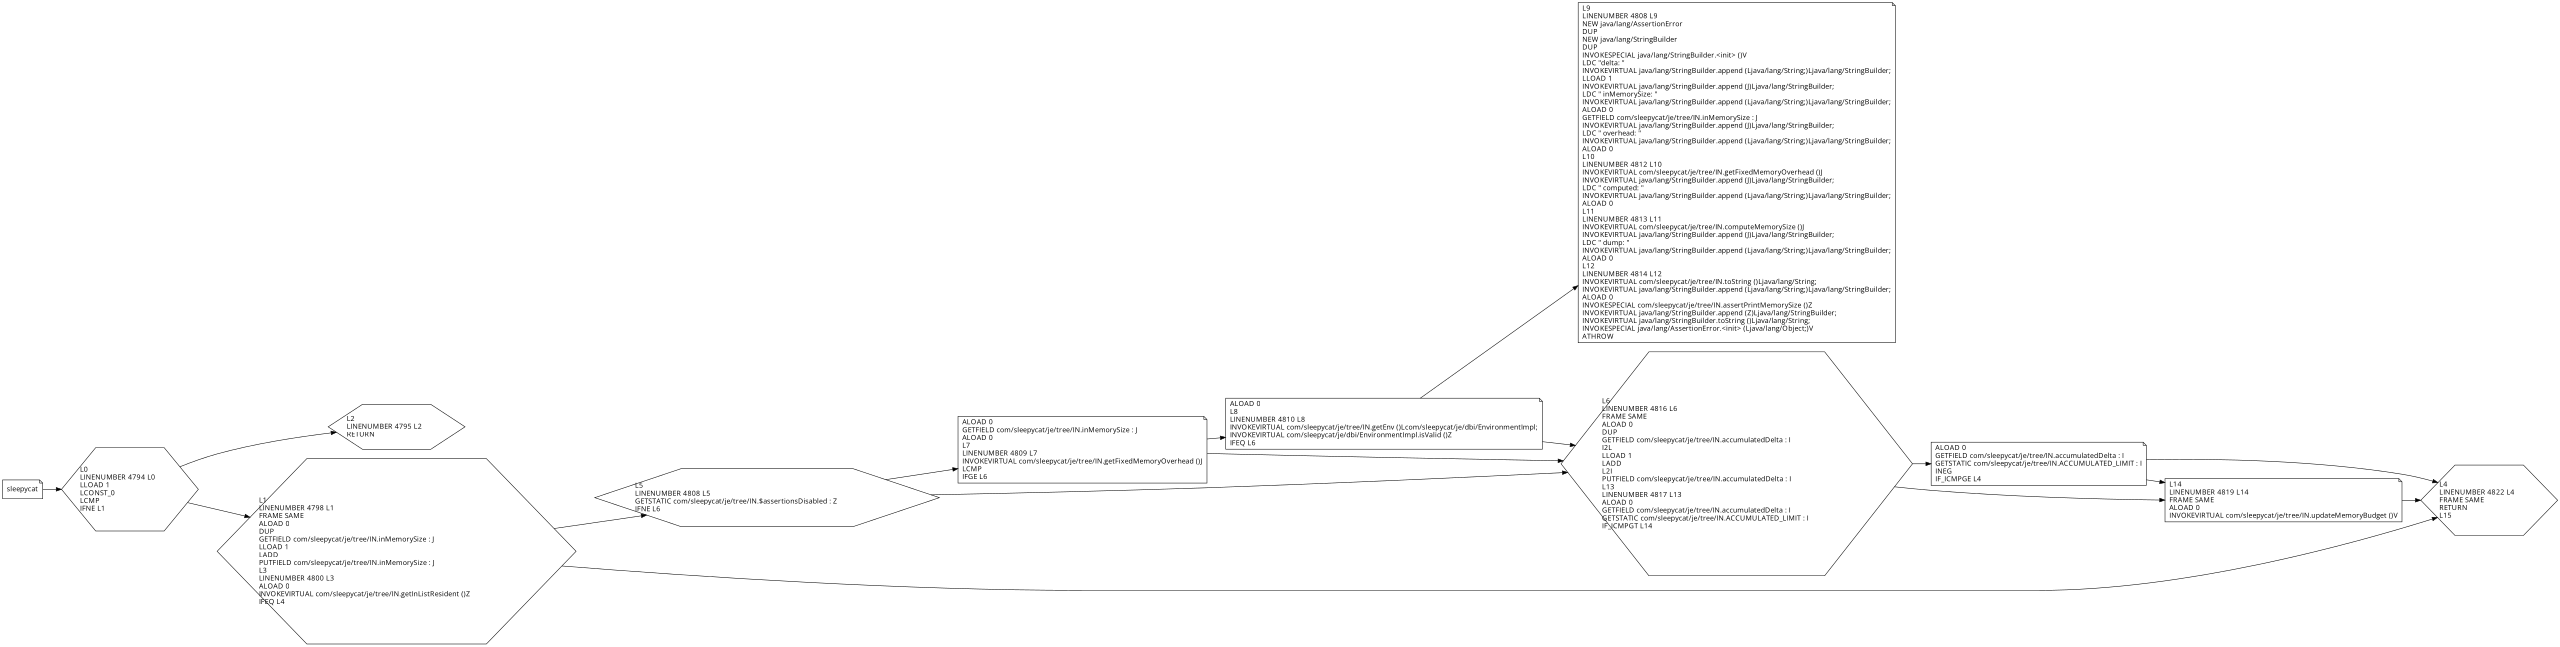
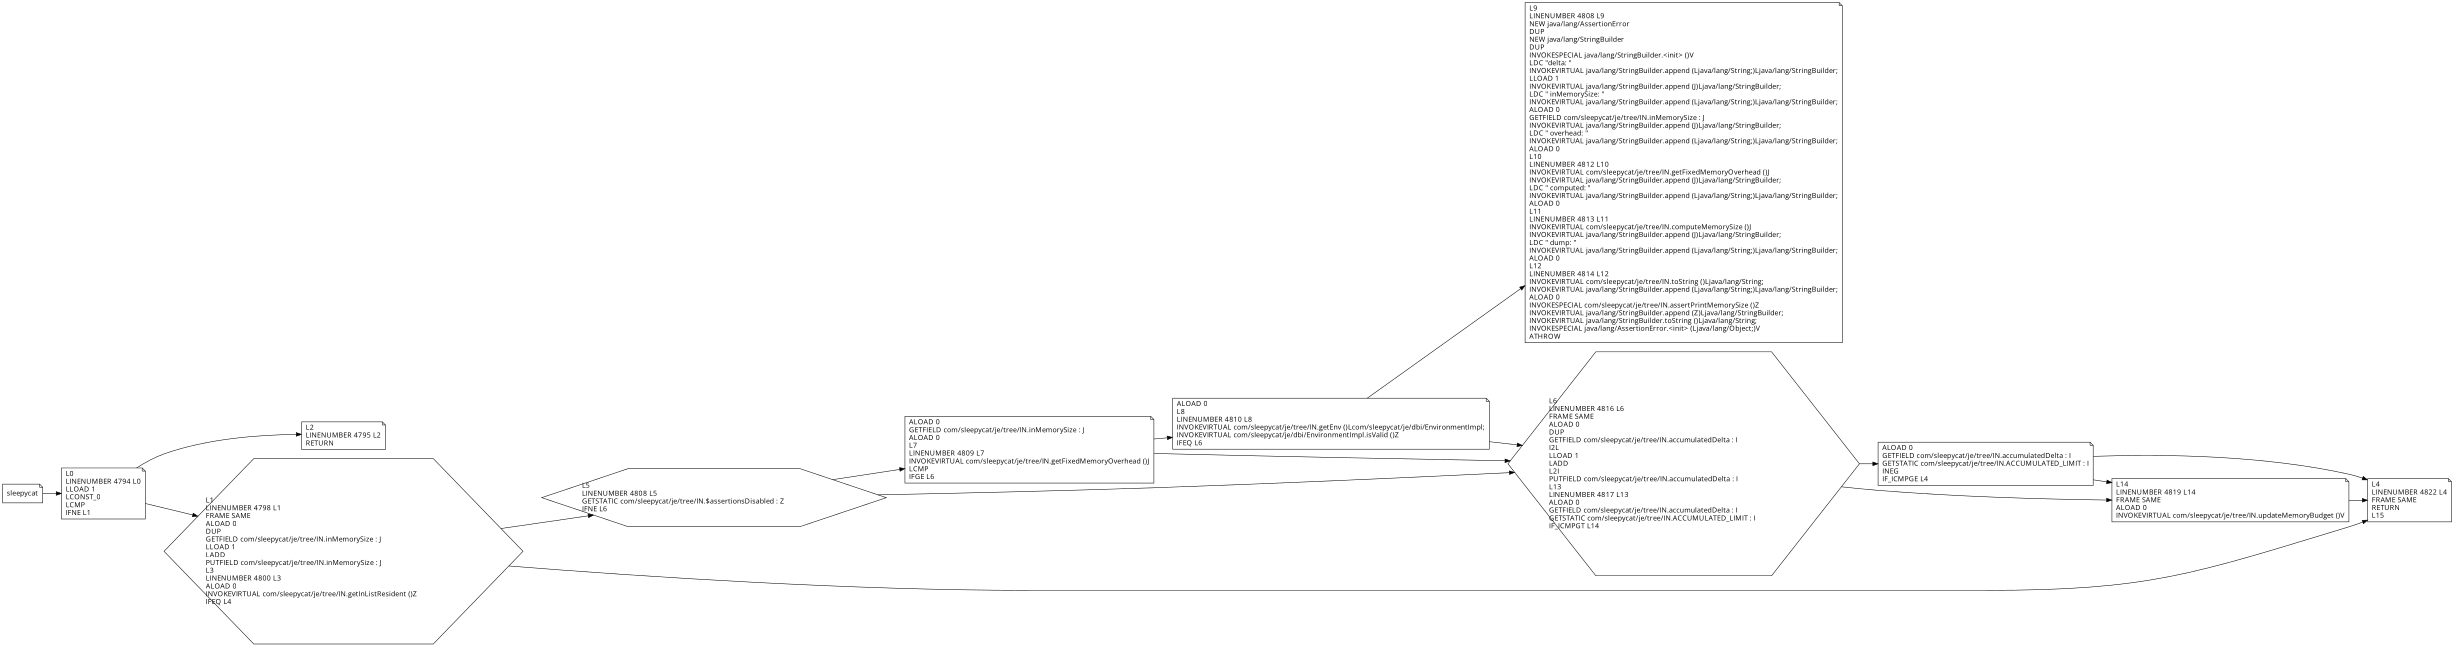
(397, 427) -> (344, 436)
(130, 489) -> (103, 493)
(2489, 500) -> (2410, 500)
